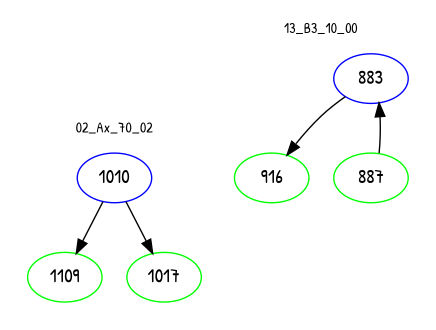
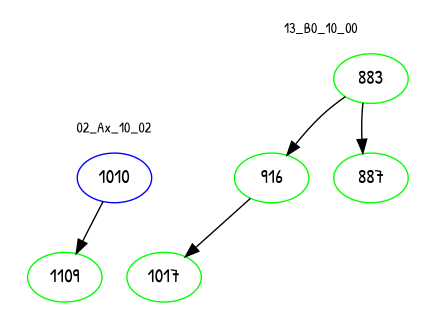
(321, 30) -> (321, 30)
(371, 79) -> (371, 79)
(114, 129) -> (114, 129)
(380, 135) -> (362, 121)
(136, 221) -> (223, 223)
